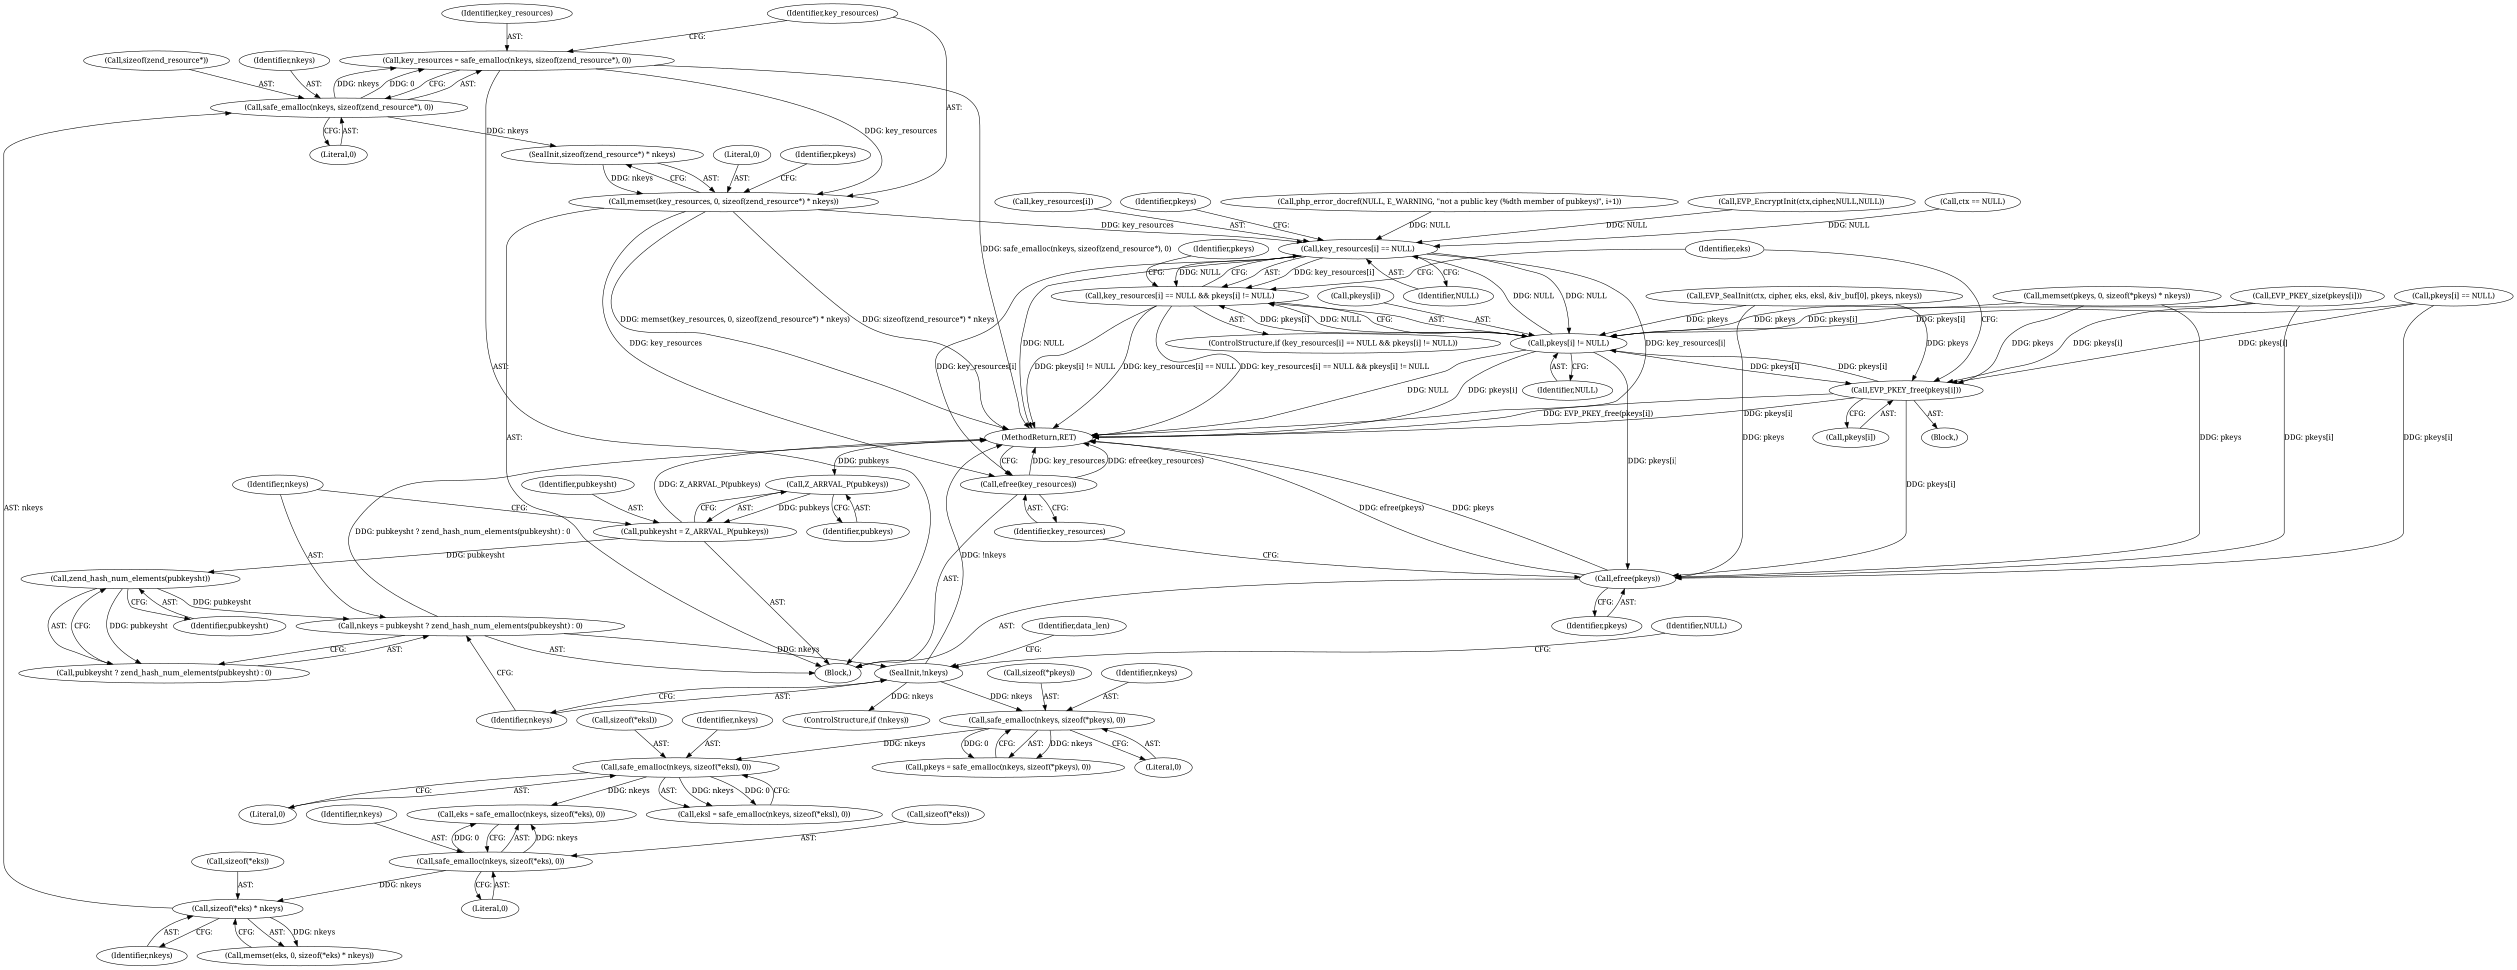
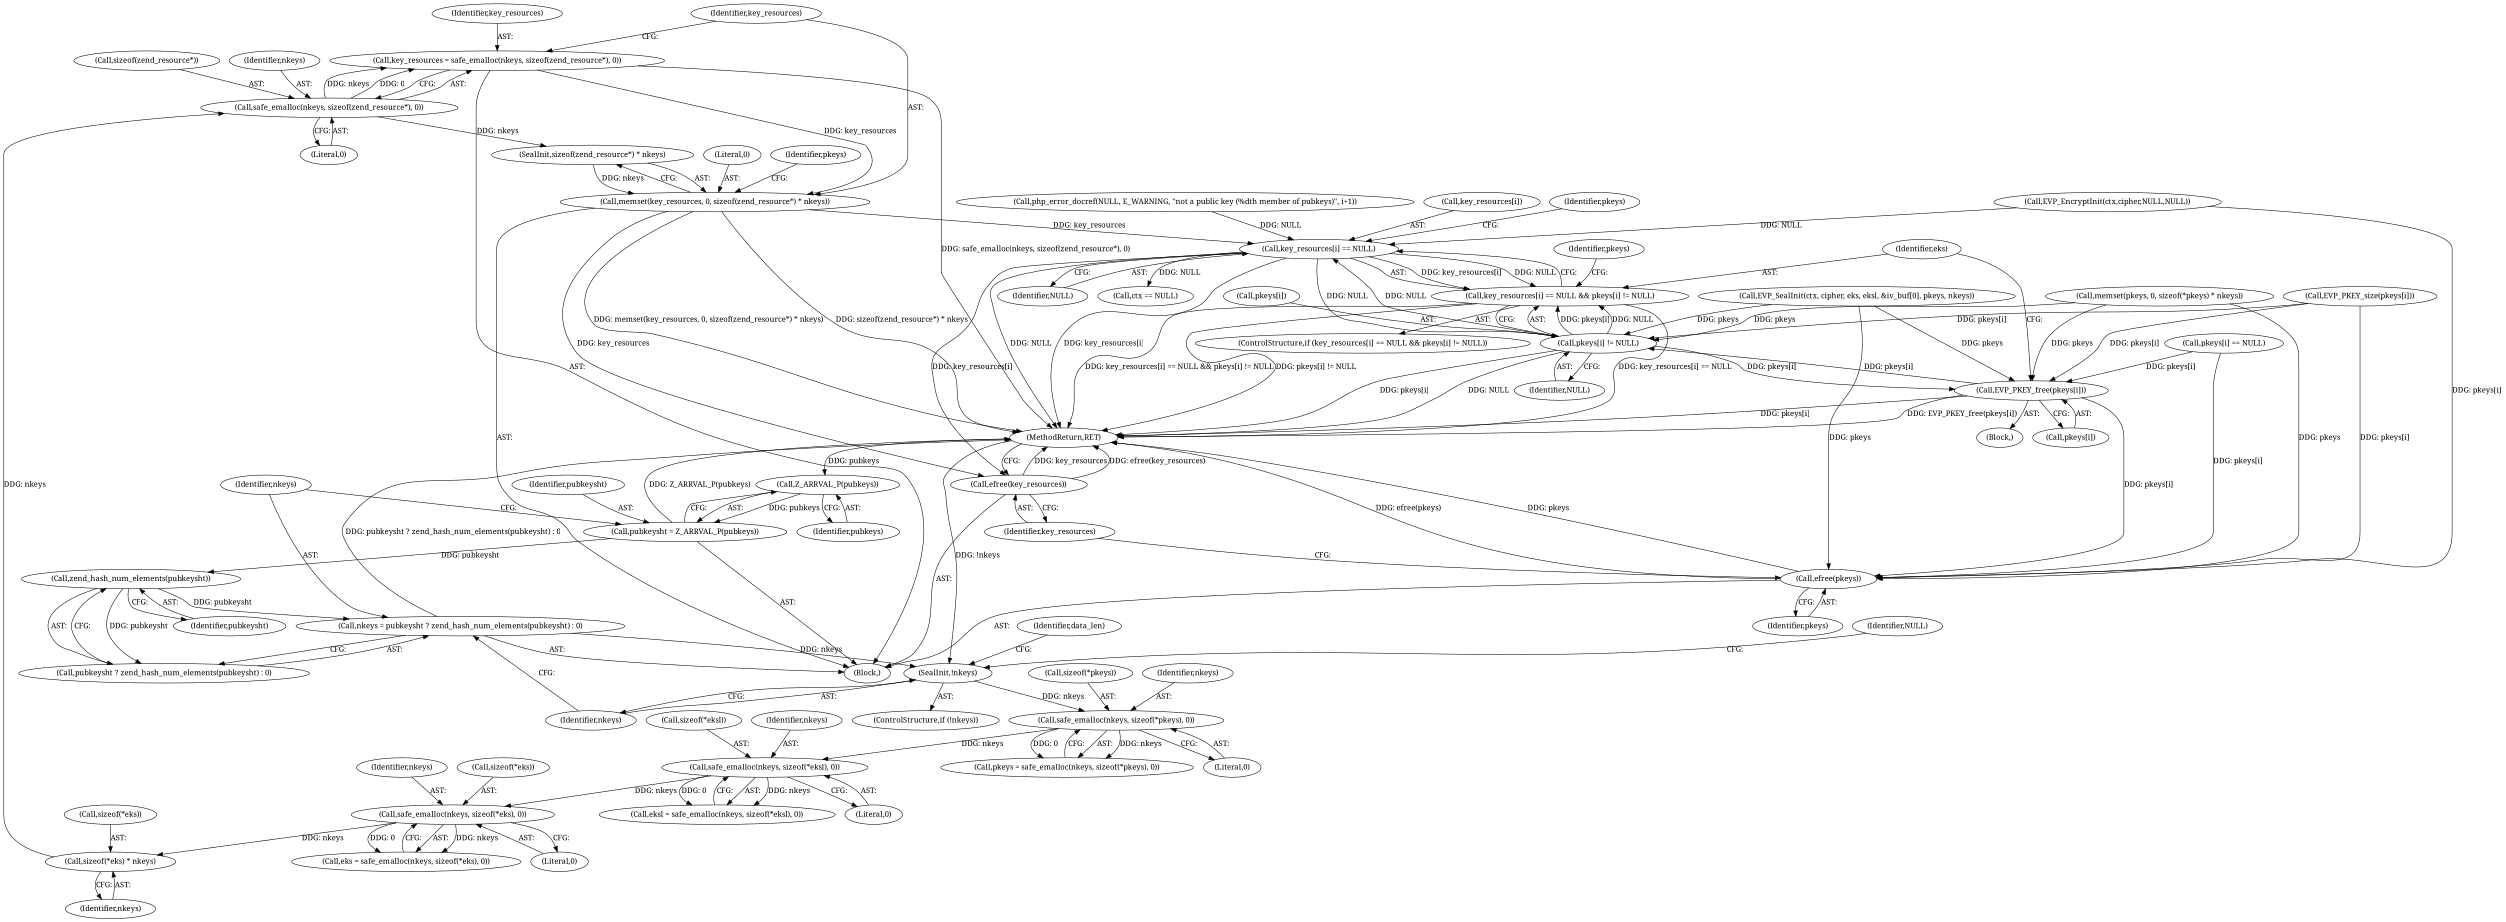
(1690, 233) -> (1192, 258)
(1426, 273) -> (1771, 273)
(2014, 311) -> none
(1628, 450) -> (2442, 558)
(24, 508) -> (25, 485)
(960, 553) -> (950, 528)
(912, 697) -> (947, 697)
(602, 790) -> (611, 791)
(300, 956) -> none
